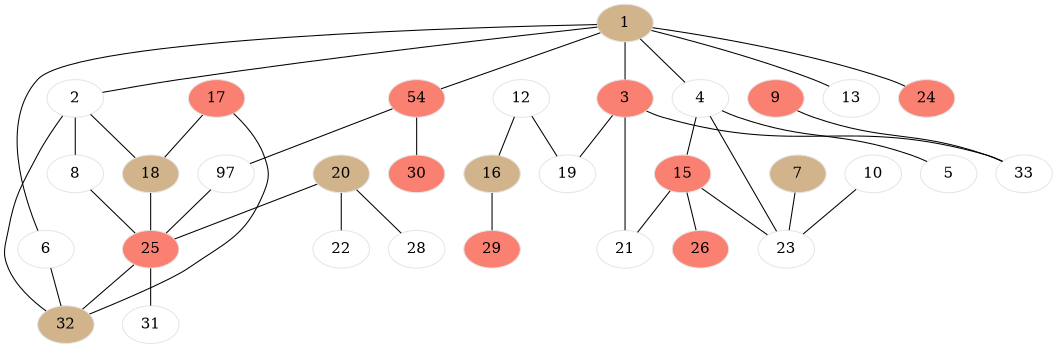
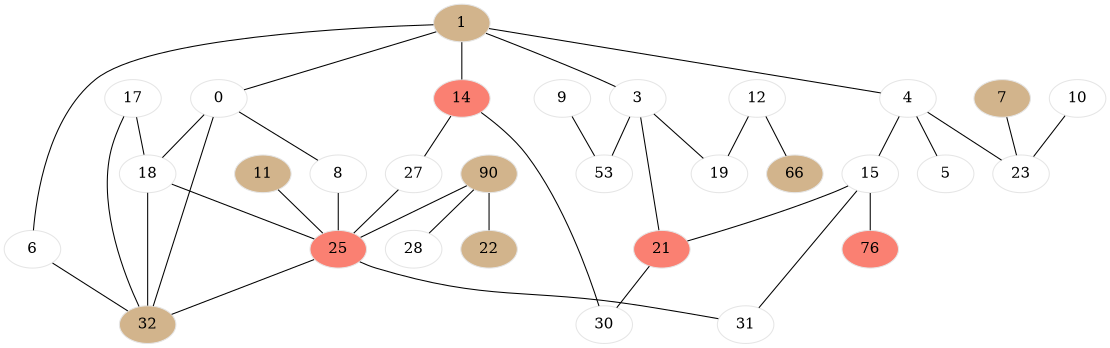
(75, 98) -> (219, 98)
(217, 98) -> (133, 98)
(417, 98) -> (462, 98)
(625, 98) -> (638, 98)
(776, 98) -> (562, 98)
(851, 98) -> none
(927, 98) -> none
(151, 174) -> (148, 174)
(226, 174) -> (414, 174)
none -> (263, 174)
(341, 174) -> (489, 174)
(417, 174) -> (604, 325)
(492, 174) -> (795, 174)
(683, 174) -> (870, 174)
(1024, 174) -> (604, 174)
(735, 212) -> (808, 249)
none -> (148, 249)
(341, 249) -> (489, 249)
(492, 249) -> none
(625, 249) -> (662, 249)
(700, 249) -> (870, 249)
none -> (633, 287)
